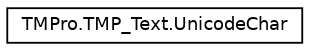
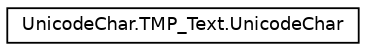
(155, 25) -> (183, 25)
